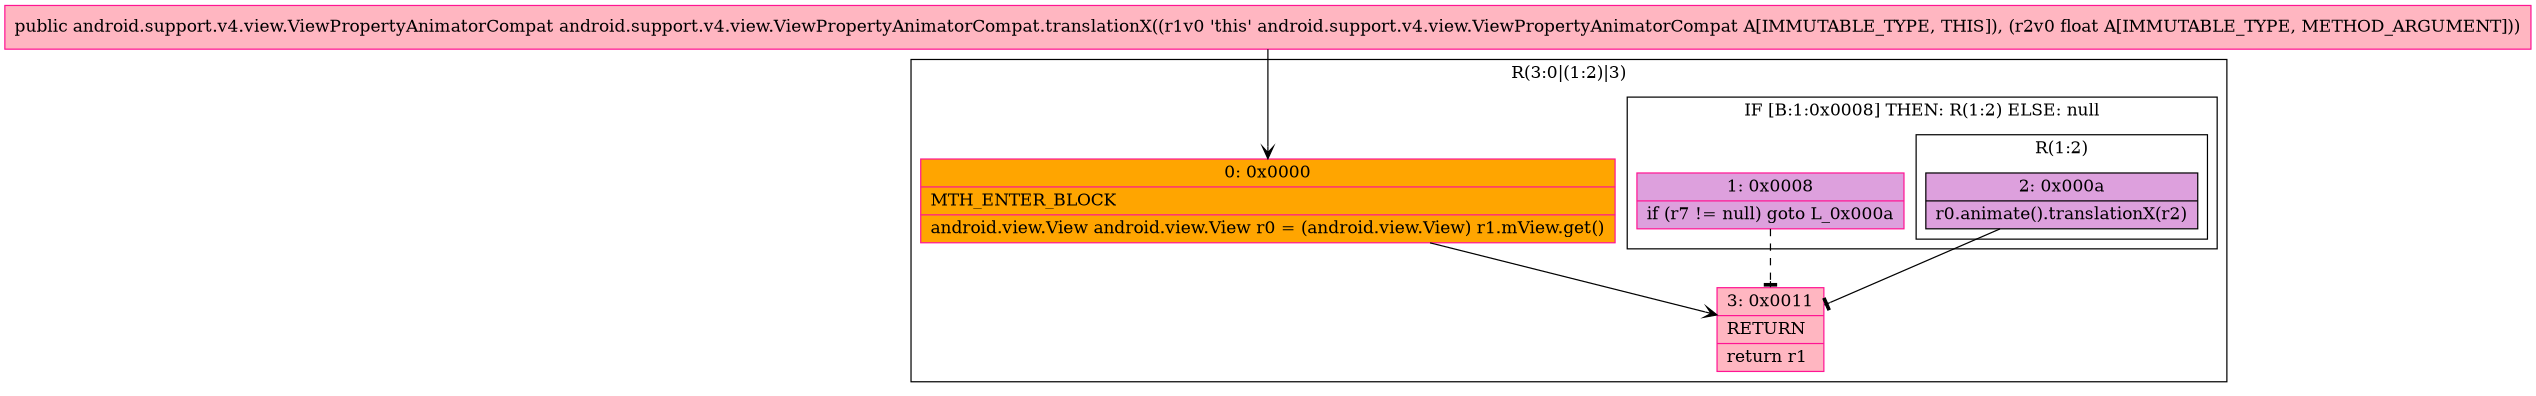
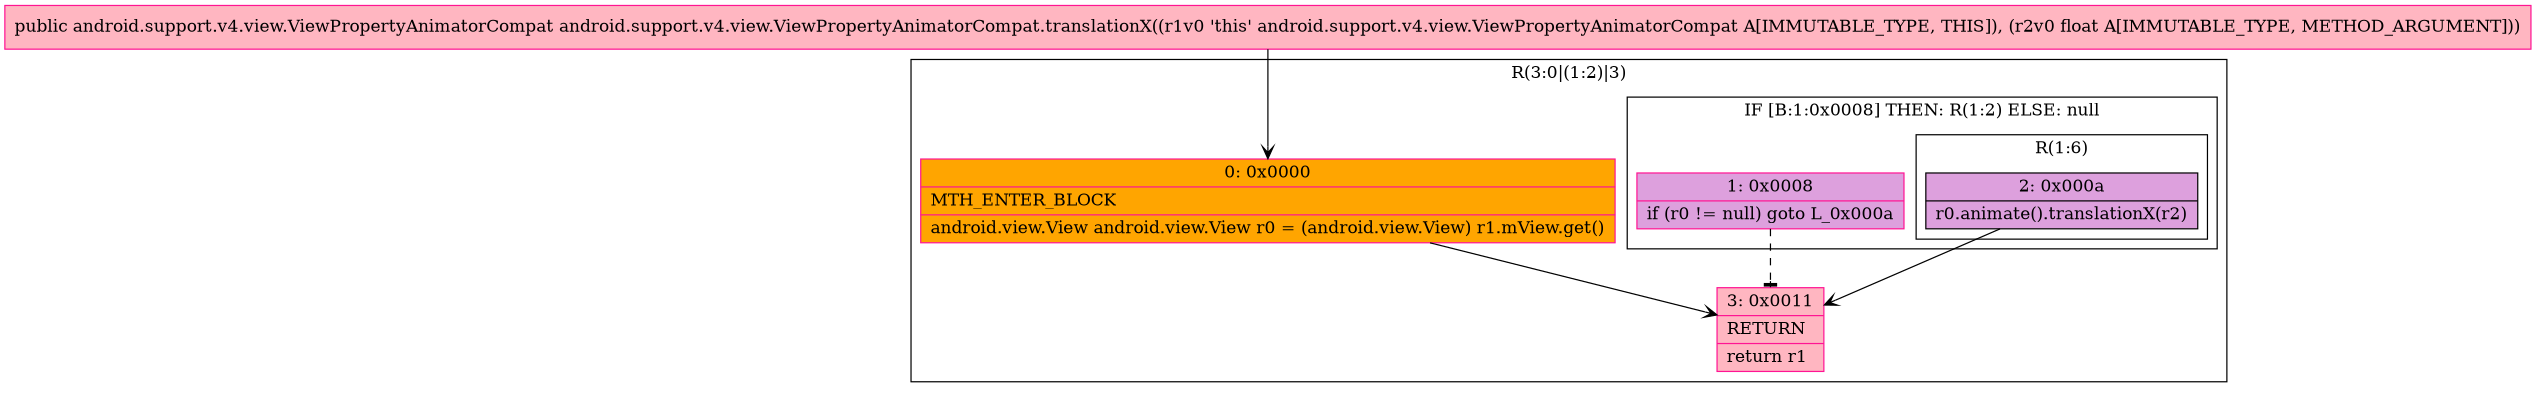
(2062, 149) -> (2062, 149)
(1770, 214) -> (1770, 214)
(1915, 266) -> (1918, 265)
